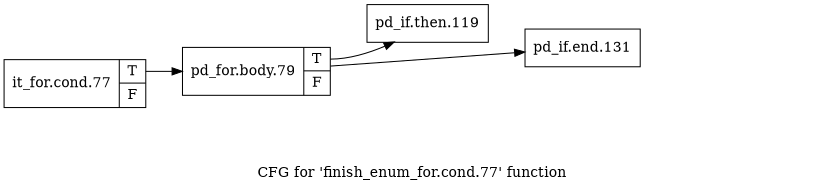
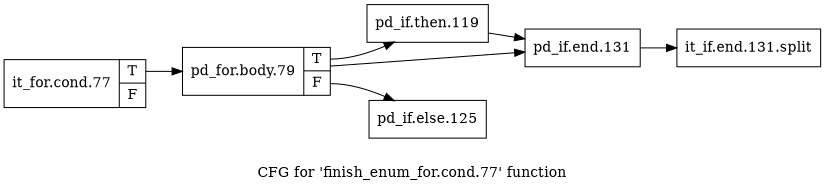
none -> (502, 35)
none -> (749, 48)
none -> (428, 119)
